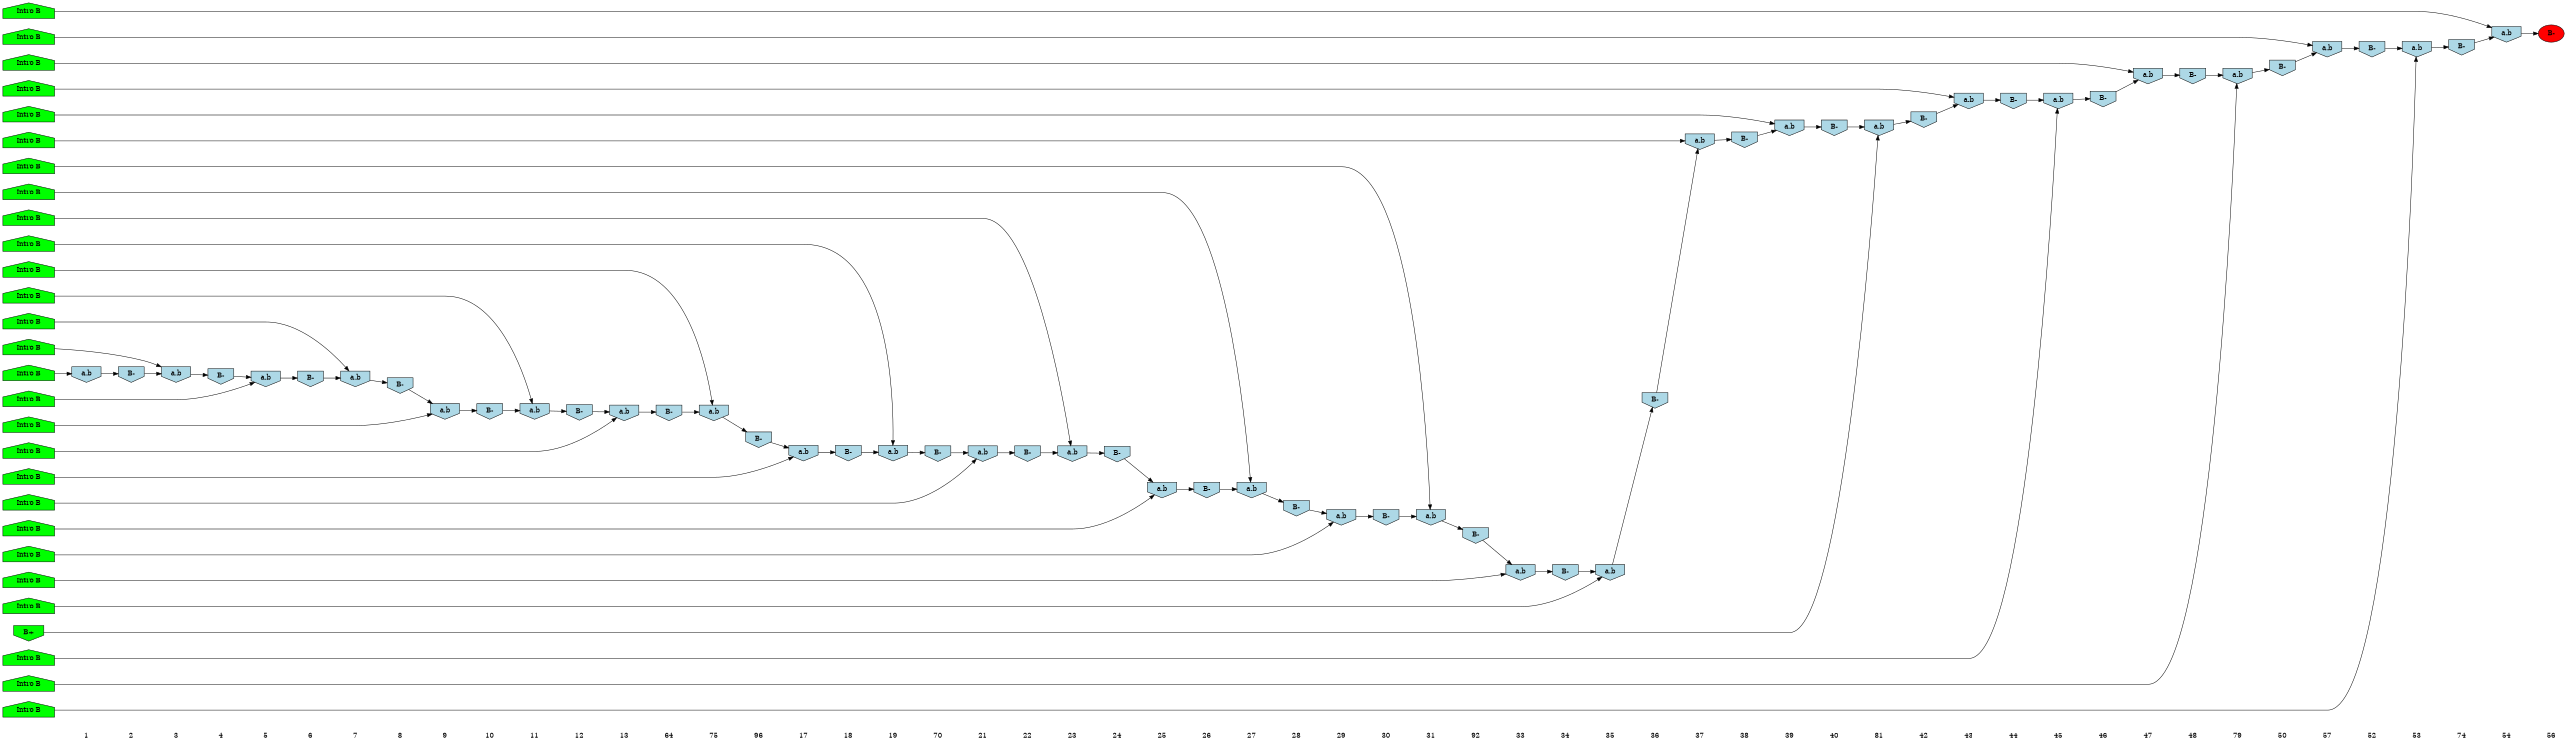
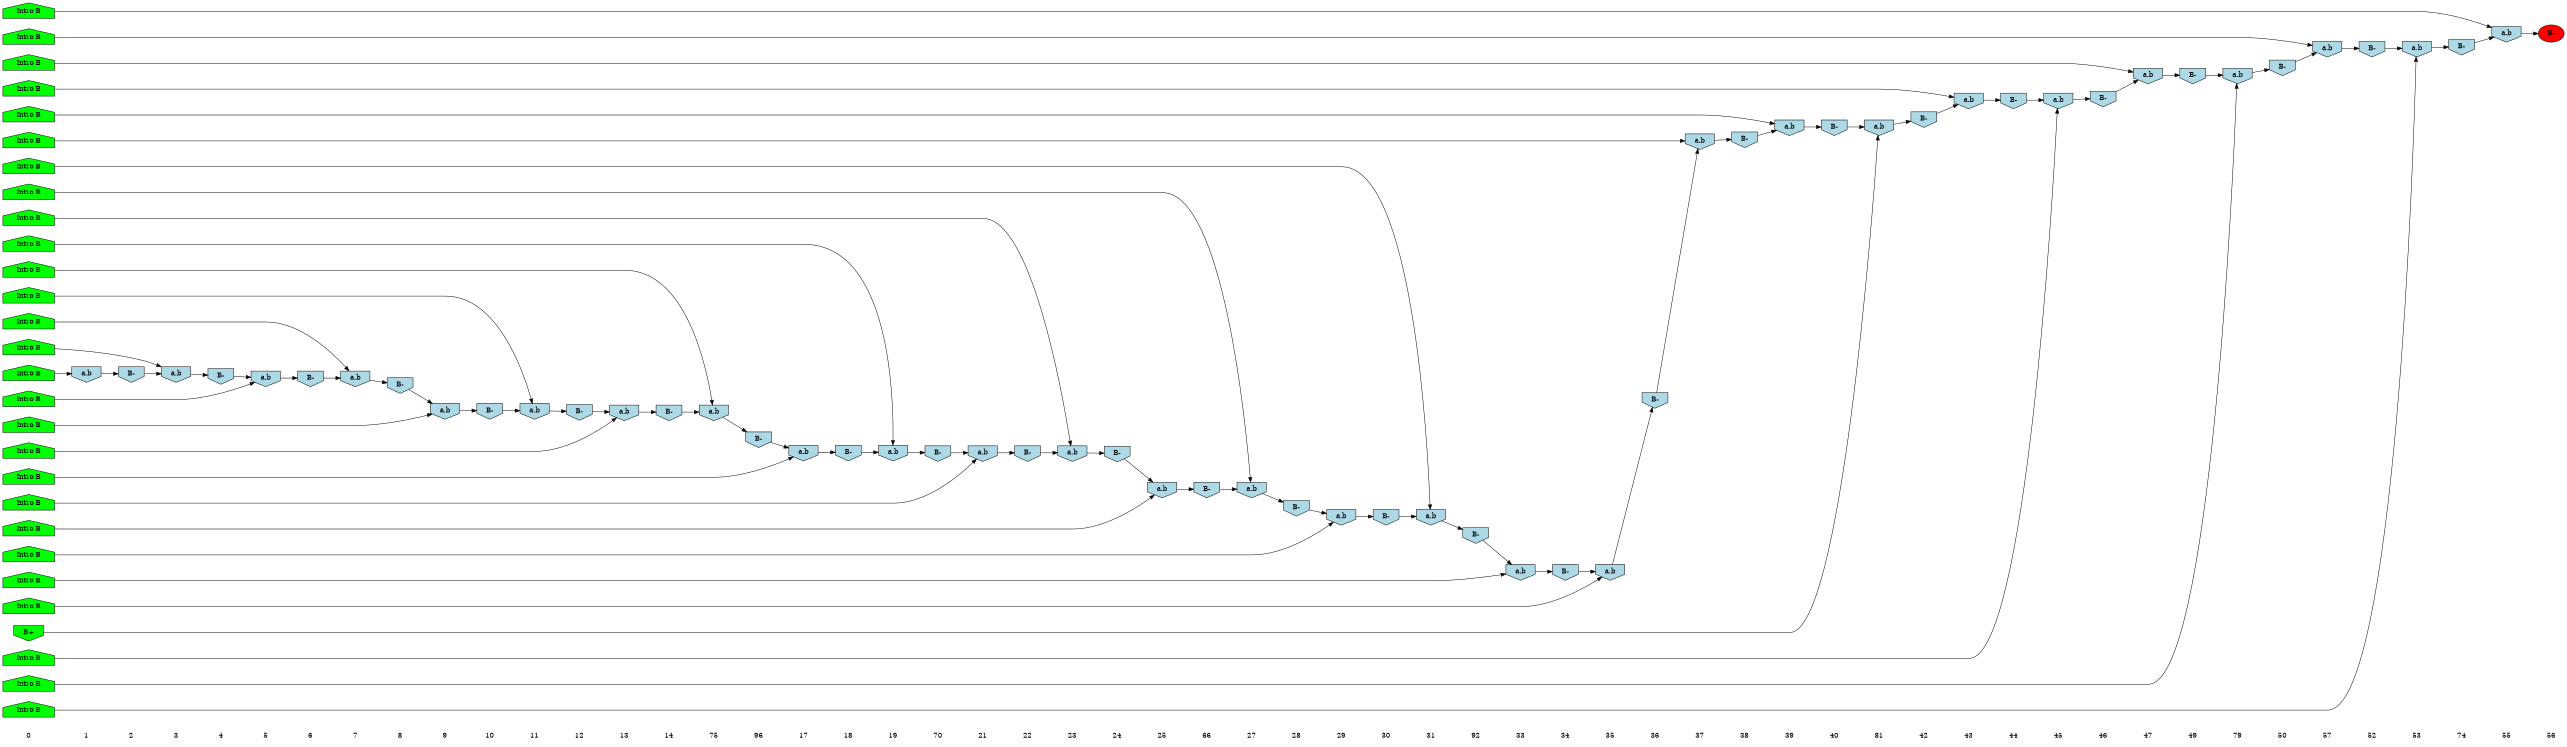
none -> (29, 736)
(669, 736) -> (669, 736)
(1207, 736) -> (1207, 736)
(2193, 736) -> (2193, 736)
(2506, 736) -> (2506, 736)
